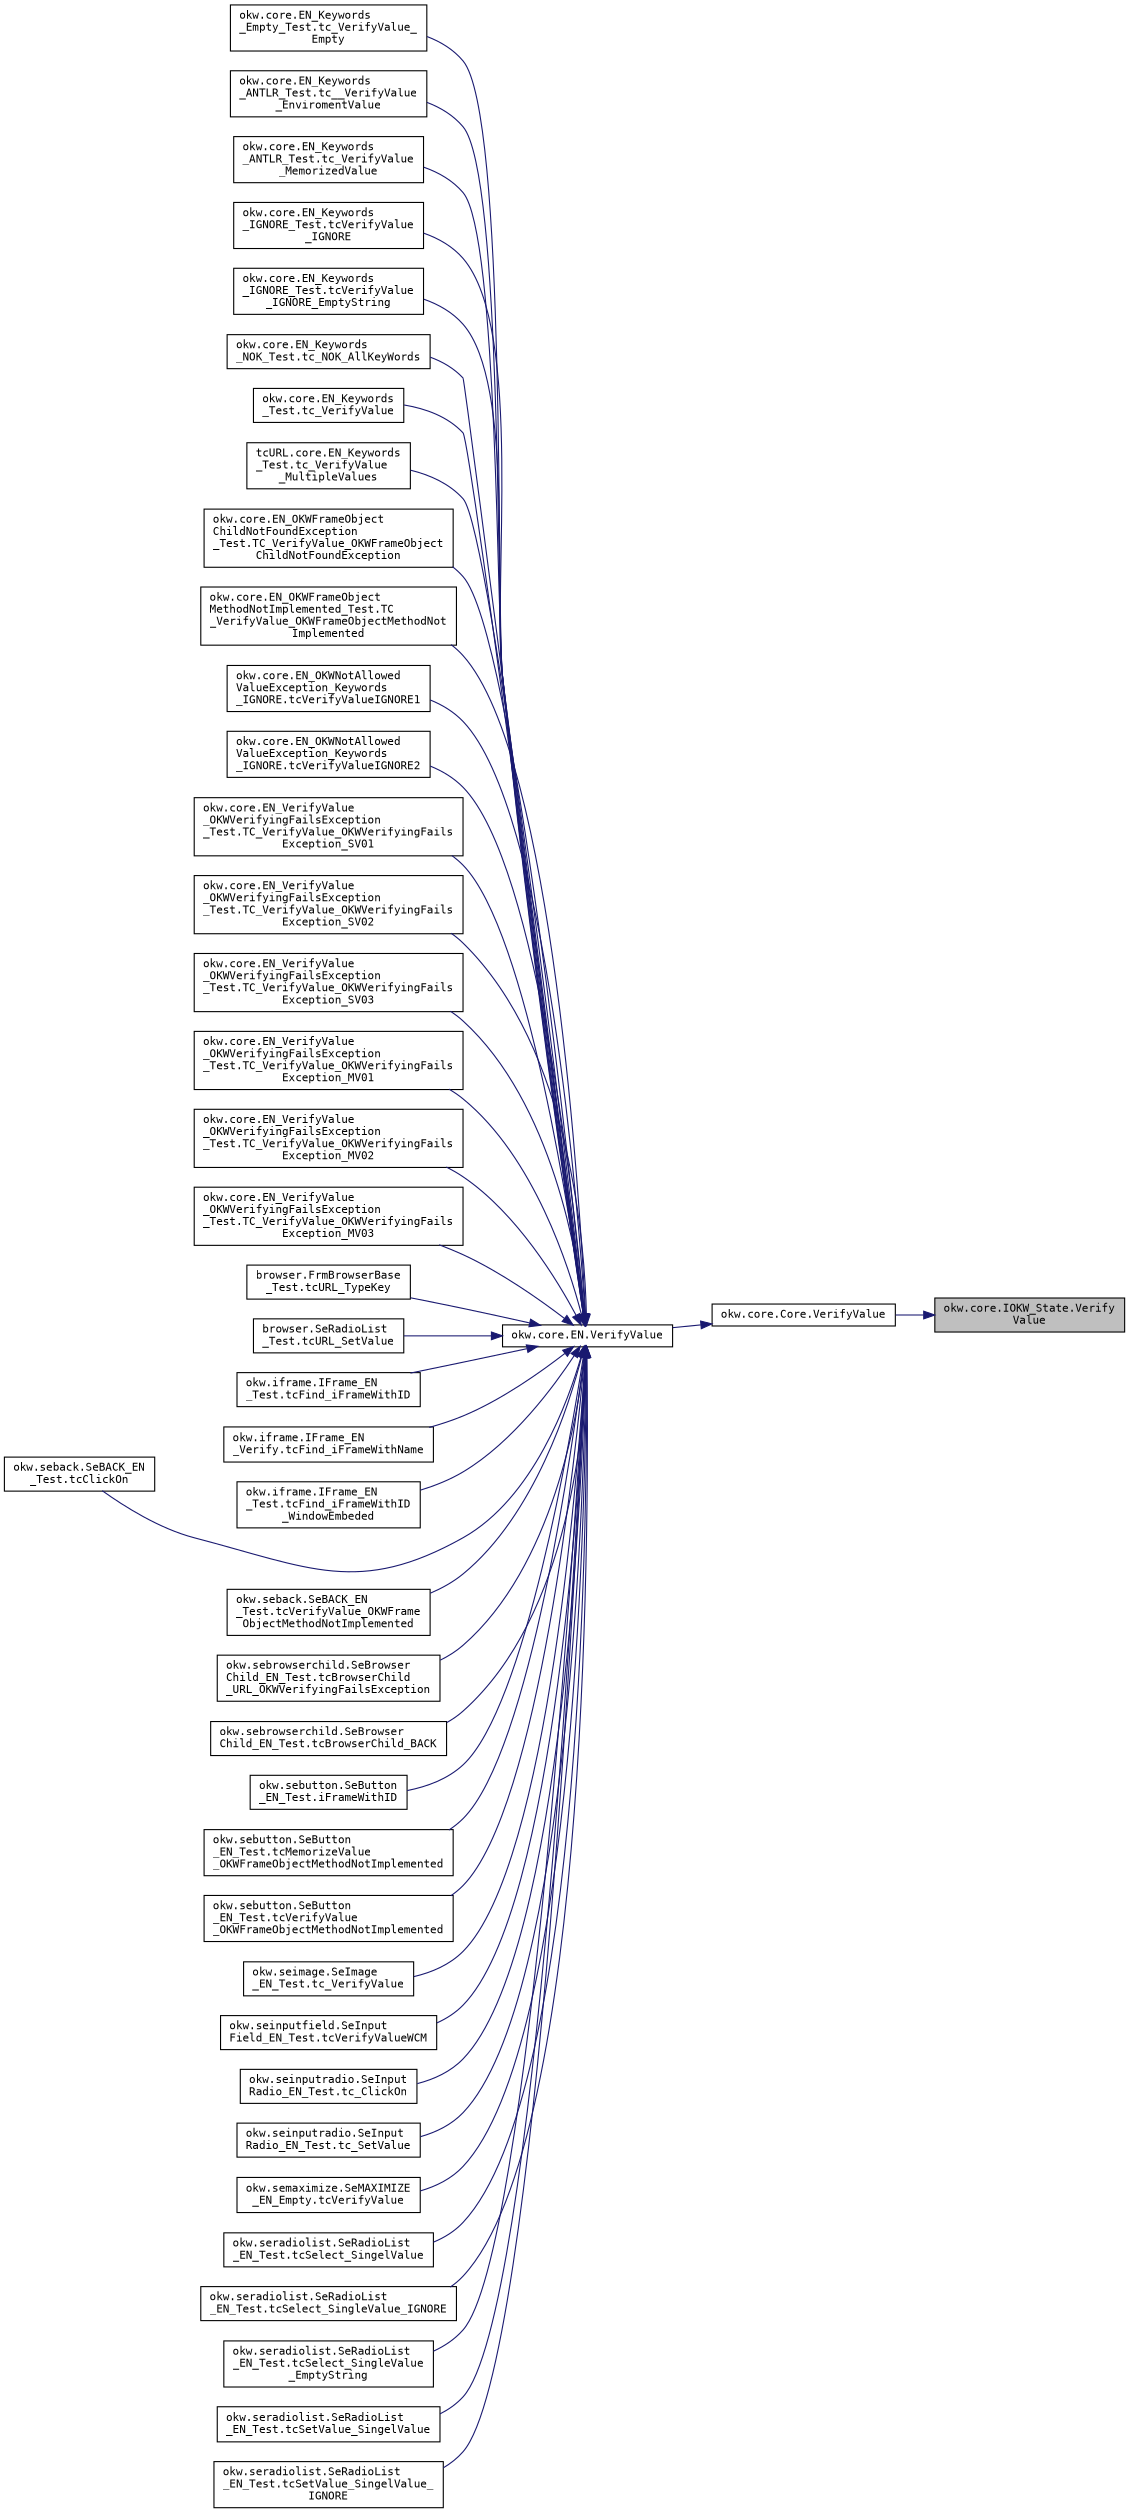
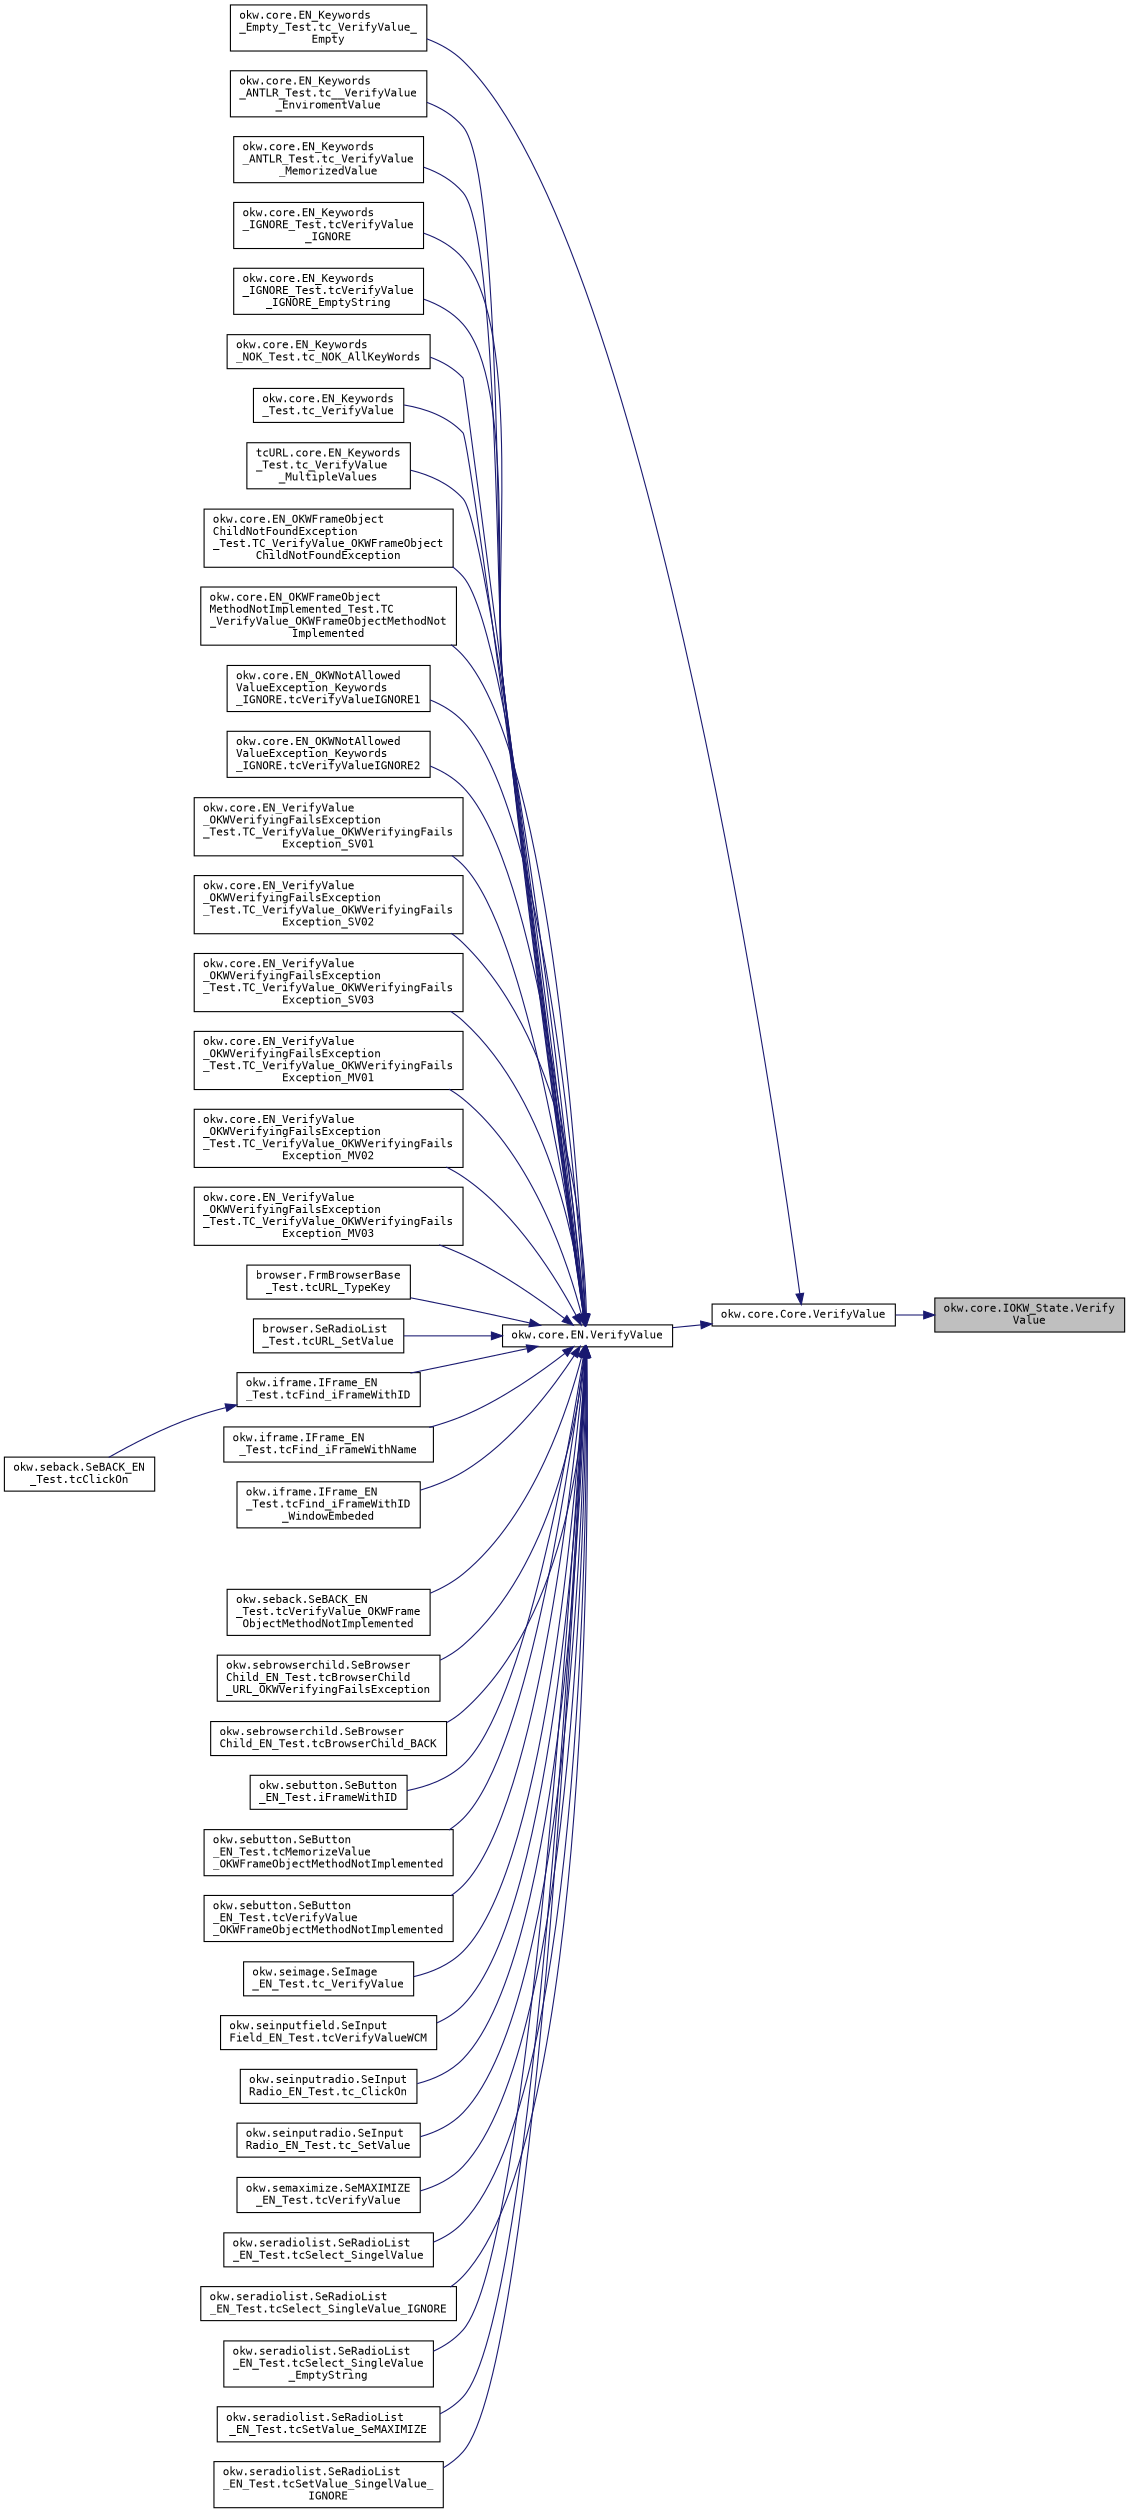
(502, 667) -> (682, 638)
(329, 1444) -> (329, 1444)
(388, 1567) -> (166, 1429)
(329, 2195) -> (329, 2195)
(329, 2424) -> (329, 2424)
